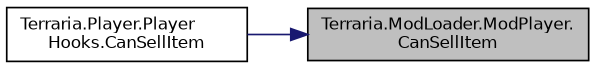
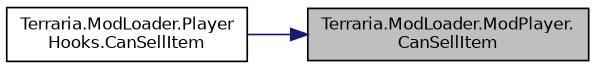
(127, 34) -> (127, 34)
